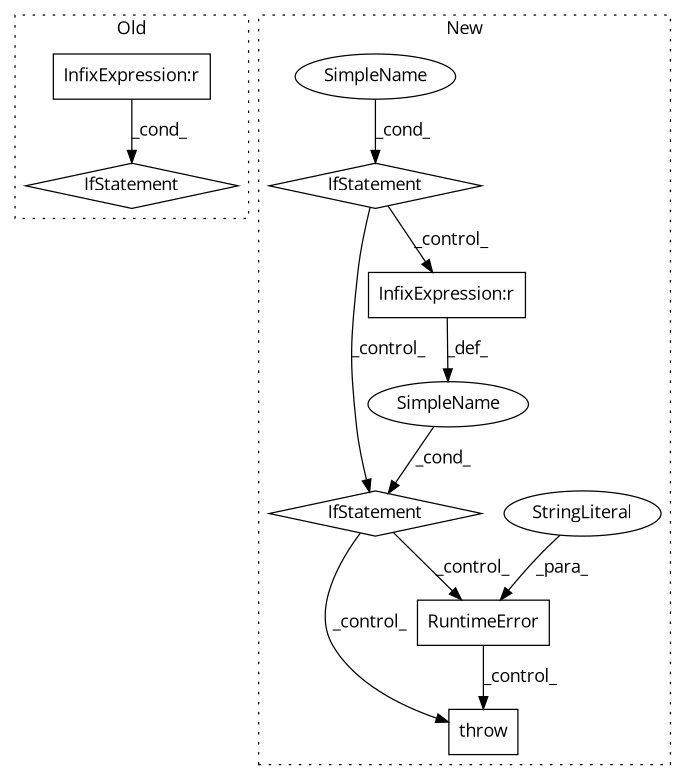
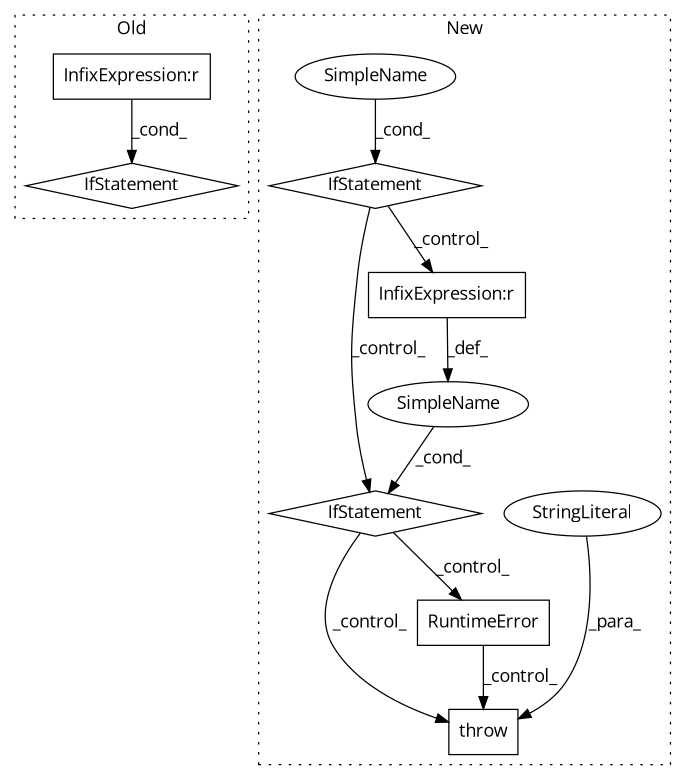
(533, 562) -> (585, 635)
